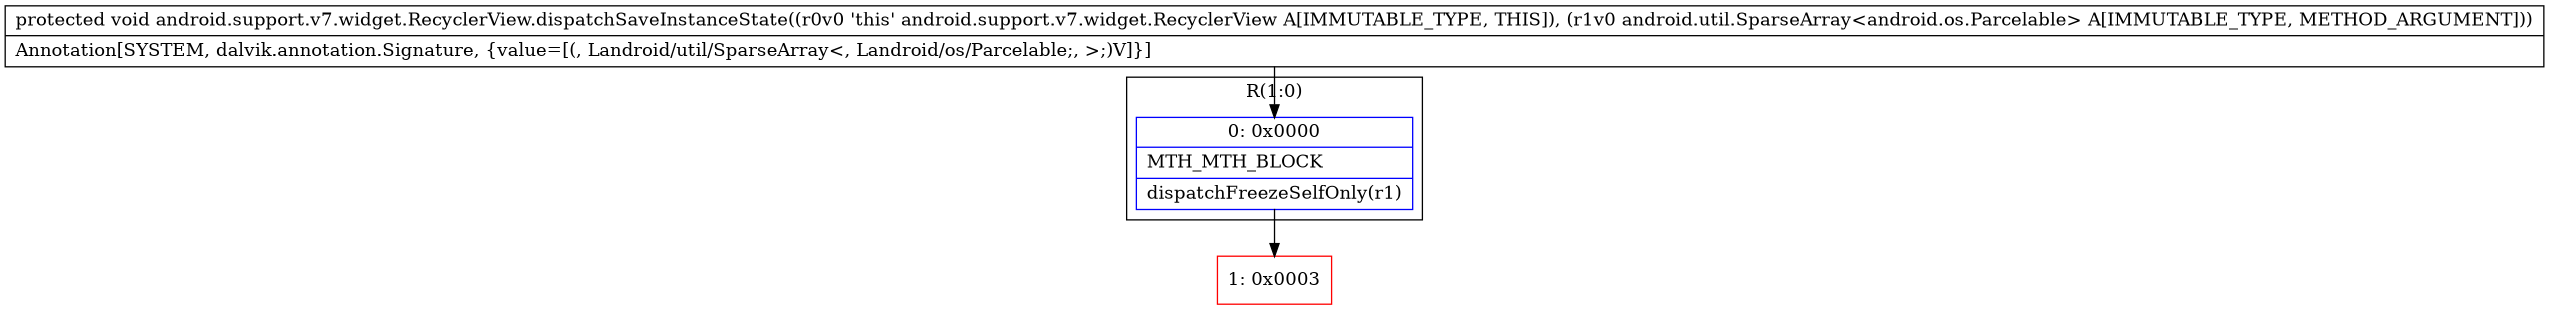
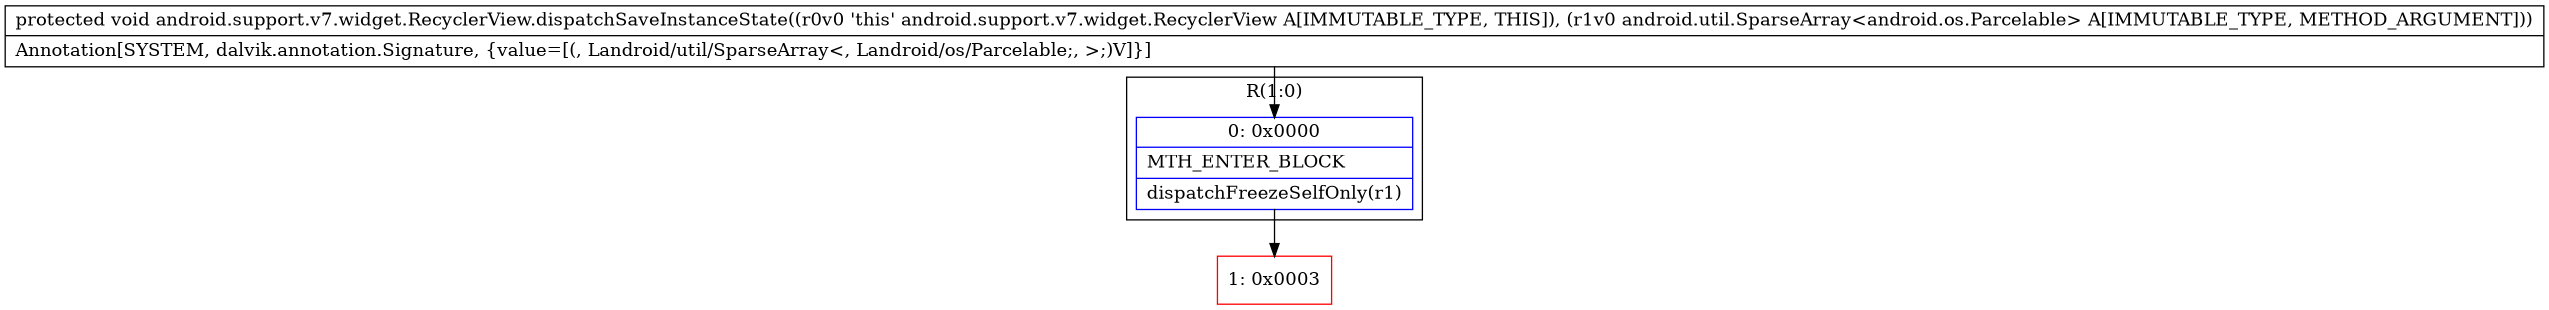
(1235, 162) -> (1247, 162)
